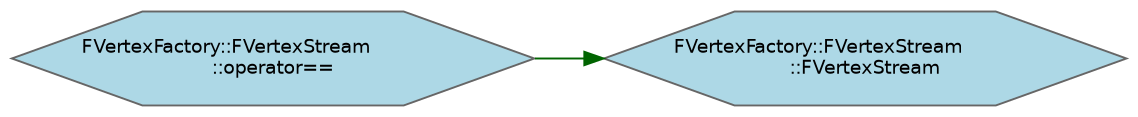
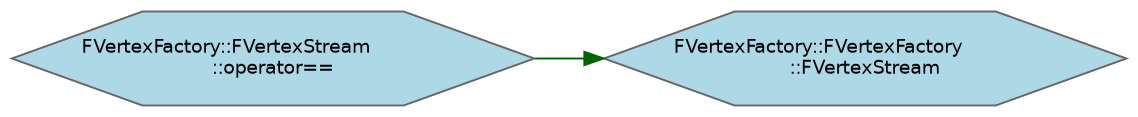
(865, 58) -> (865, 58)
